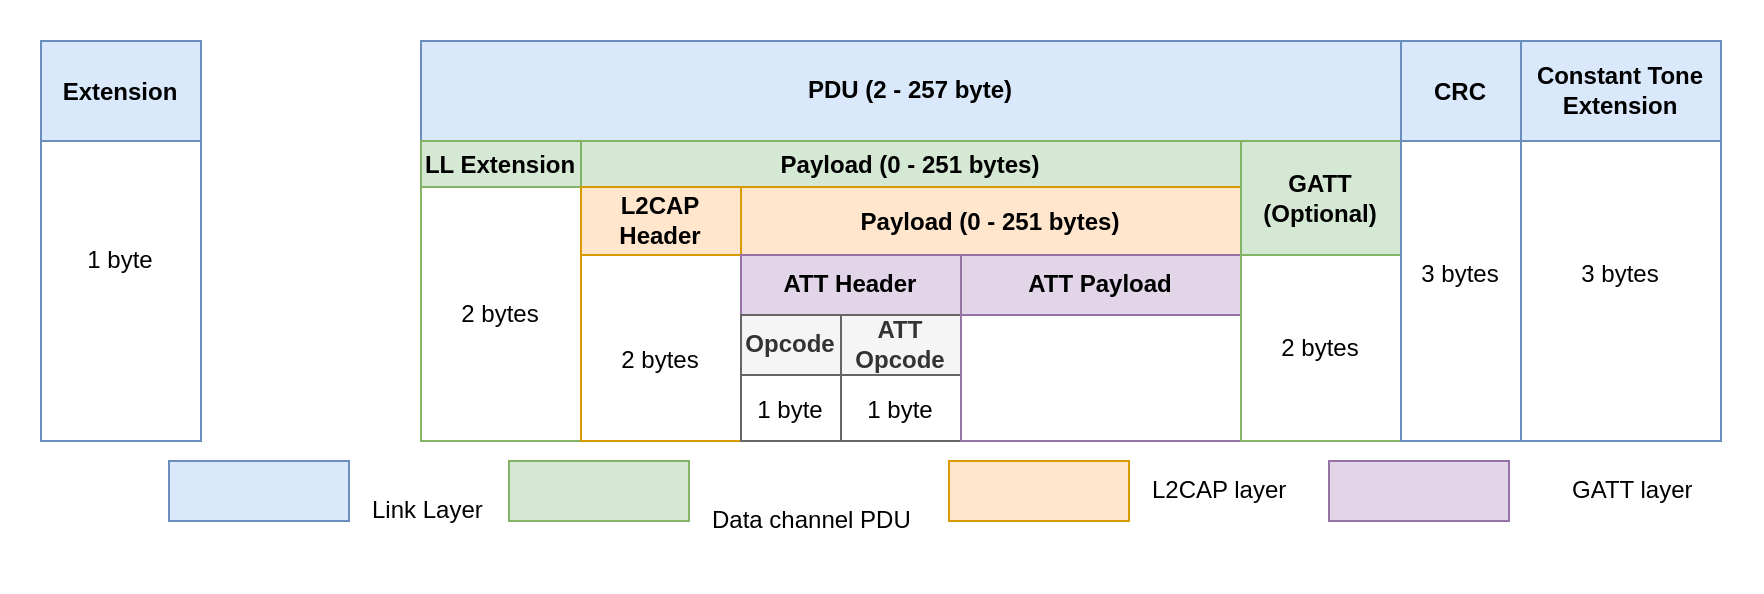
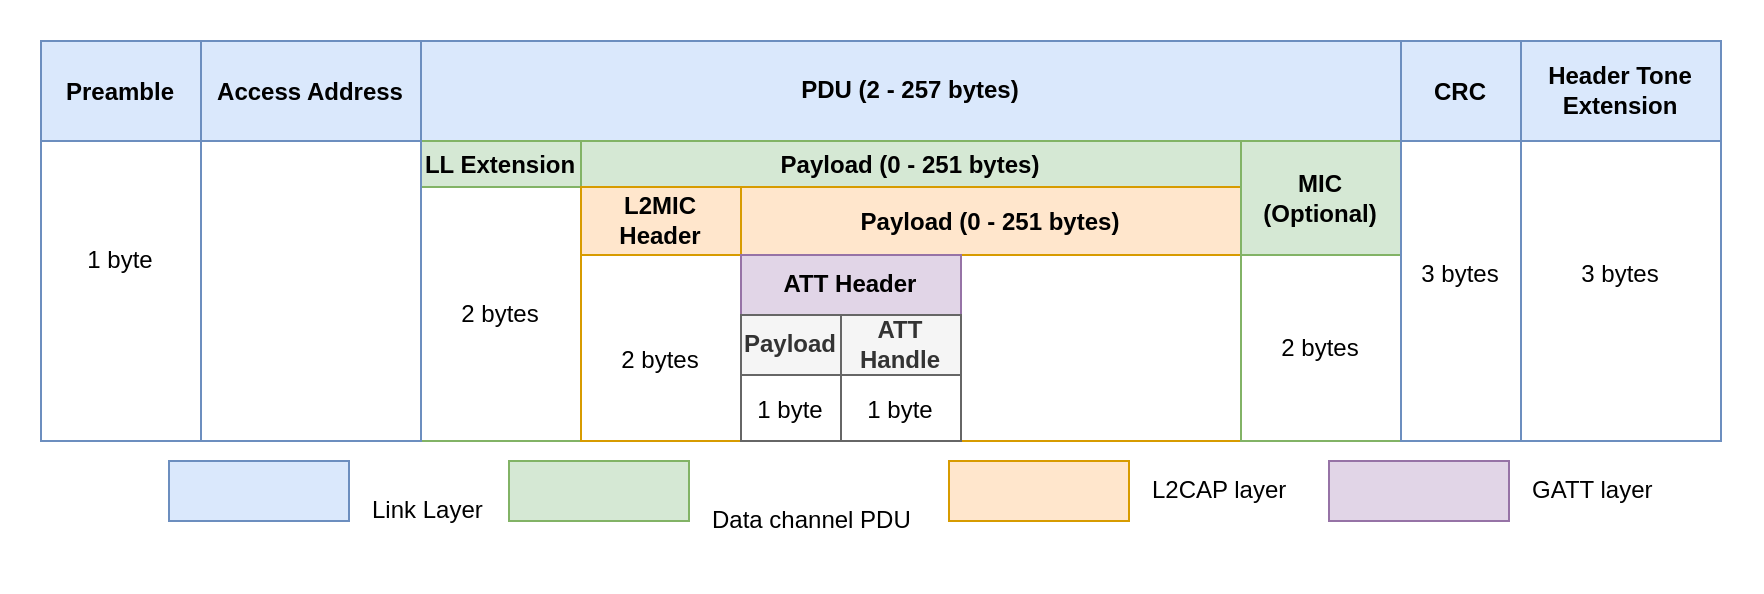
(911, 91) -> (911, 91)
(1621, 91) -> (1621, 91)
(120, 92) -> (120, 92)
(1321, 199) -> (1321, 199)
(661, 221) -> (661, 221)
none -> (311, 241)
(791, 345) -> (791, 345)
(901, 345) -> (901, 345)
(1101, 348) -> none
(1639, 491) -> (1599, 491)
